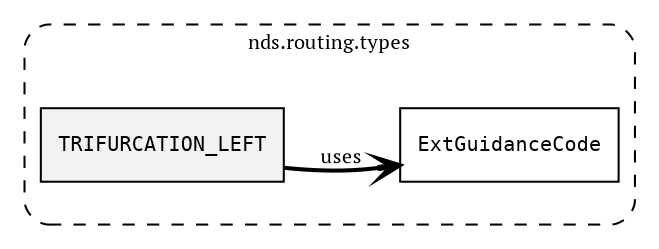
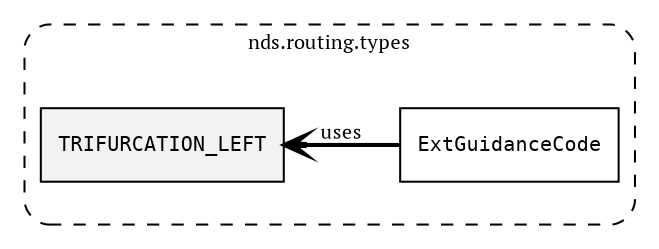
(332, 171) -> (352, 145)
